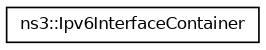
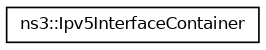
(133, 25) -> (133, 25)
